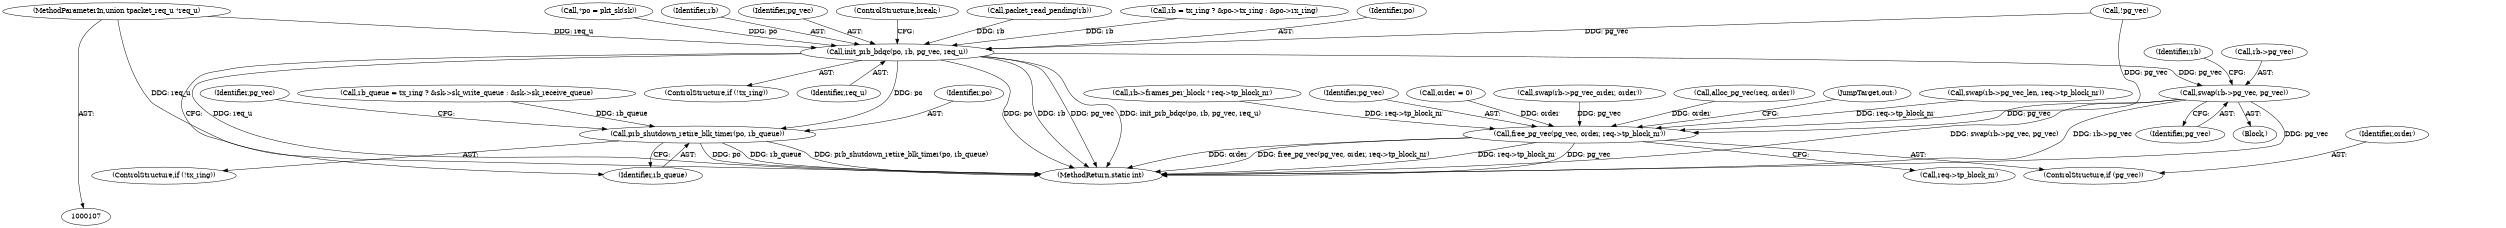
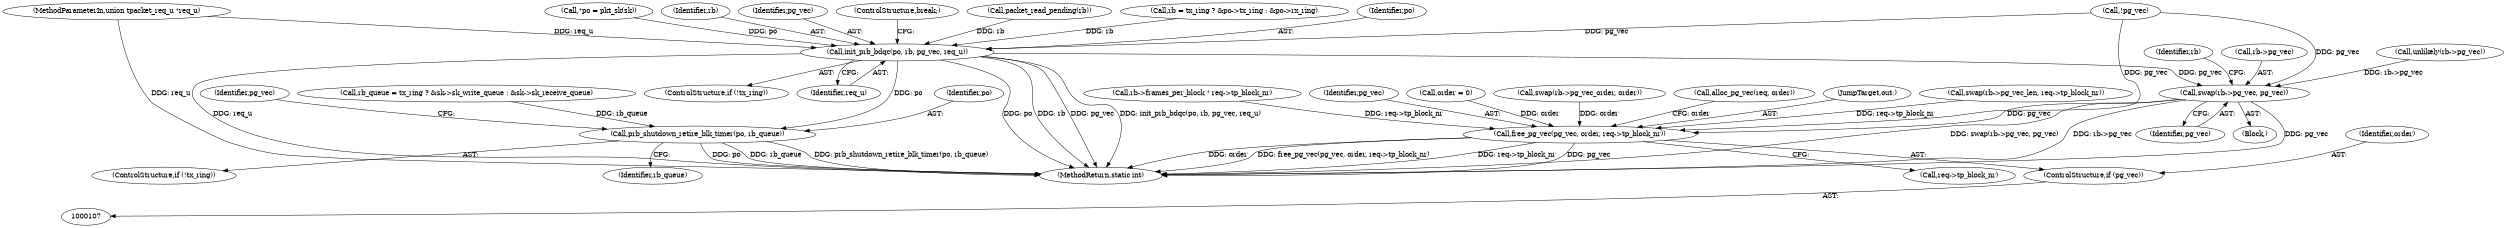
none -> (2272, 26)
none -> (2440, 52)
(264, 65) -> (843, 68)
(78, 107) -> (1081, 208)
(1599, 114) -> (1599, 114)
(1691, 114) -> (1691, 114)
(1772, 114) -> (1772, 114)
(674, 157) -> none
